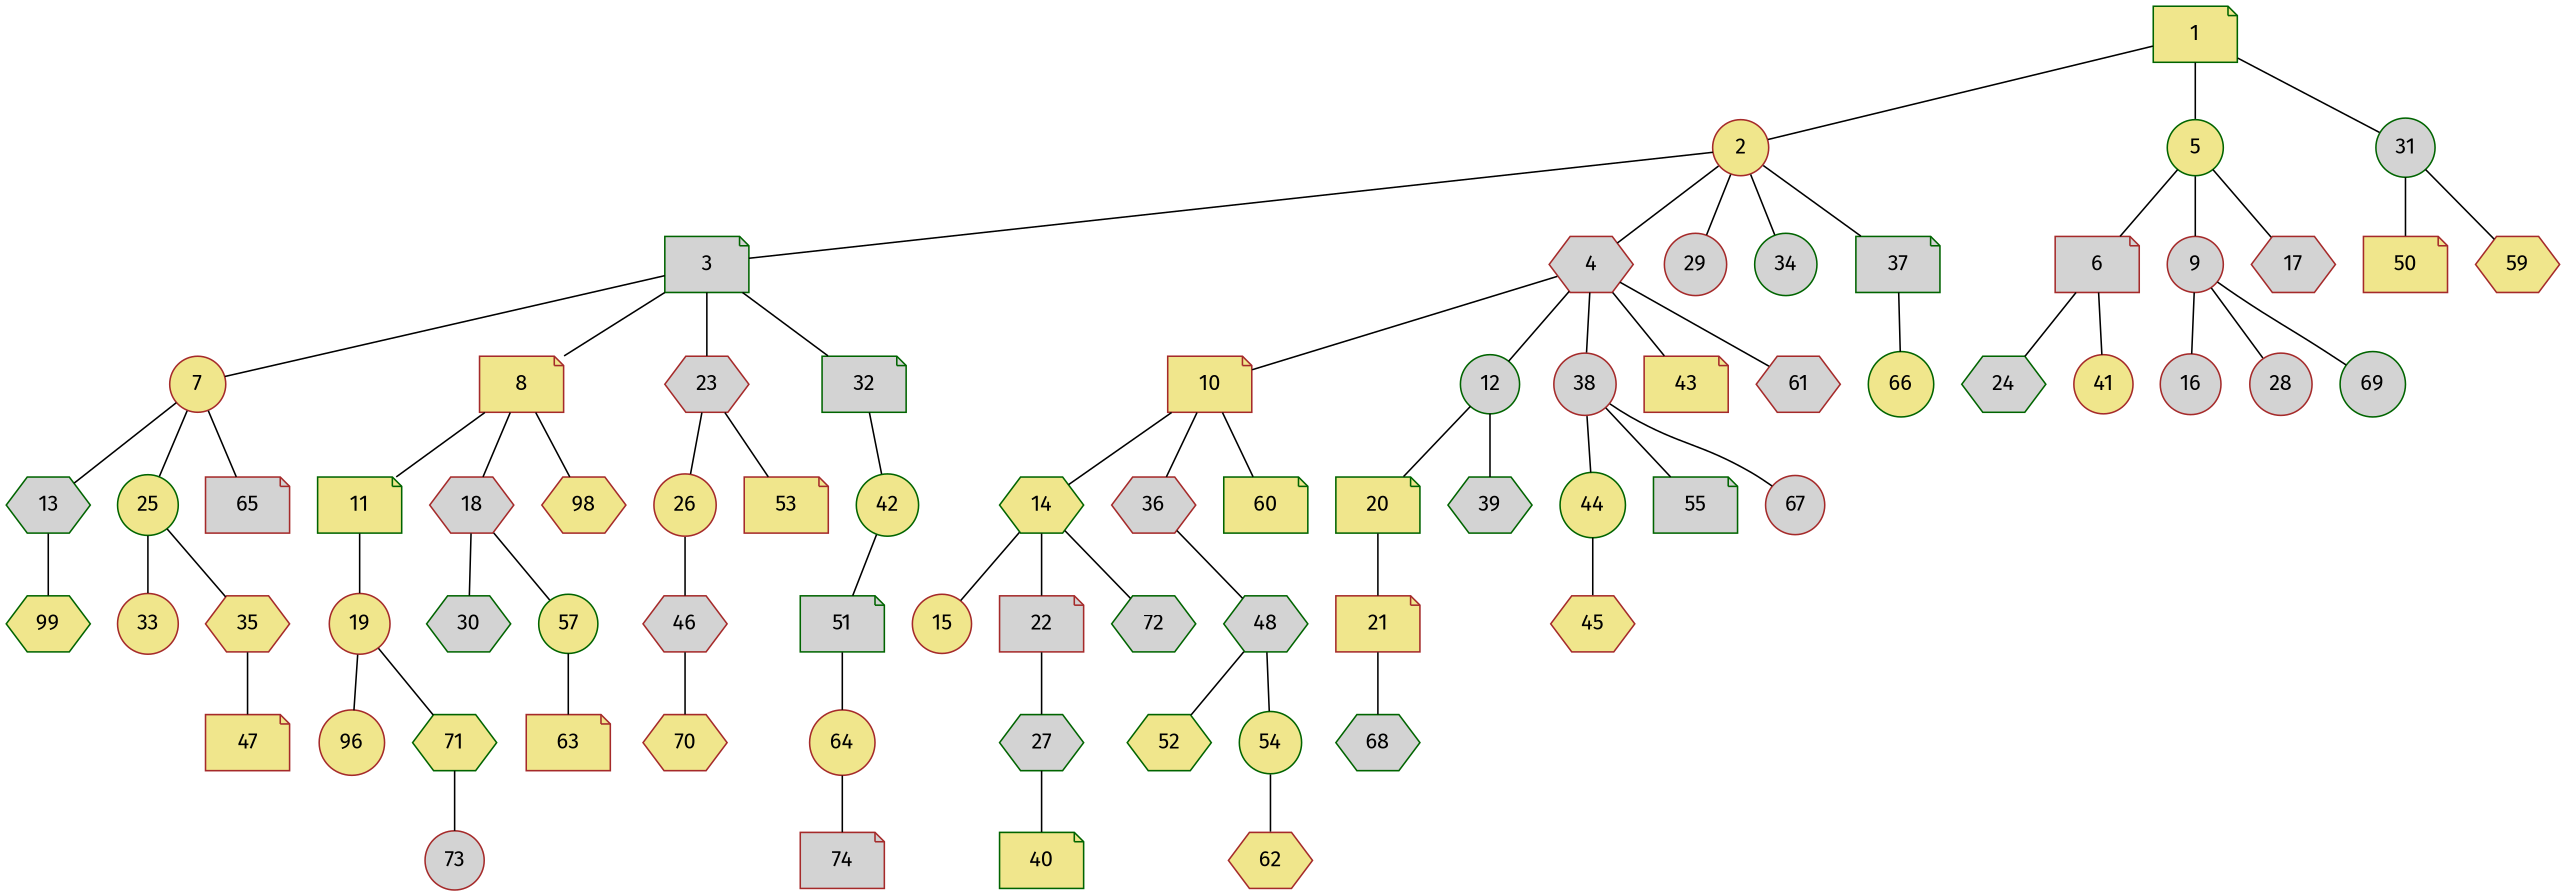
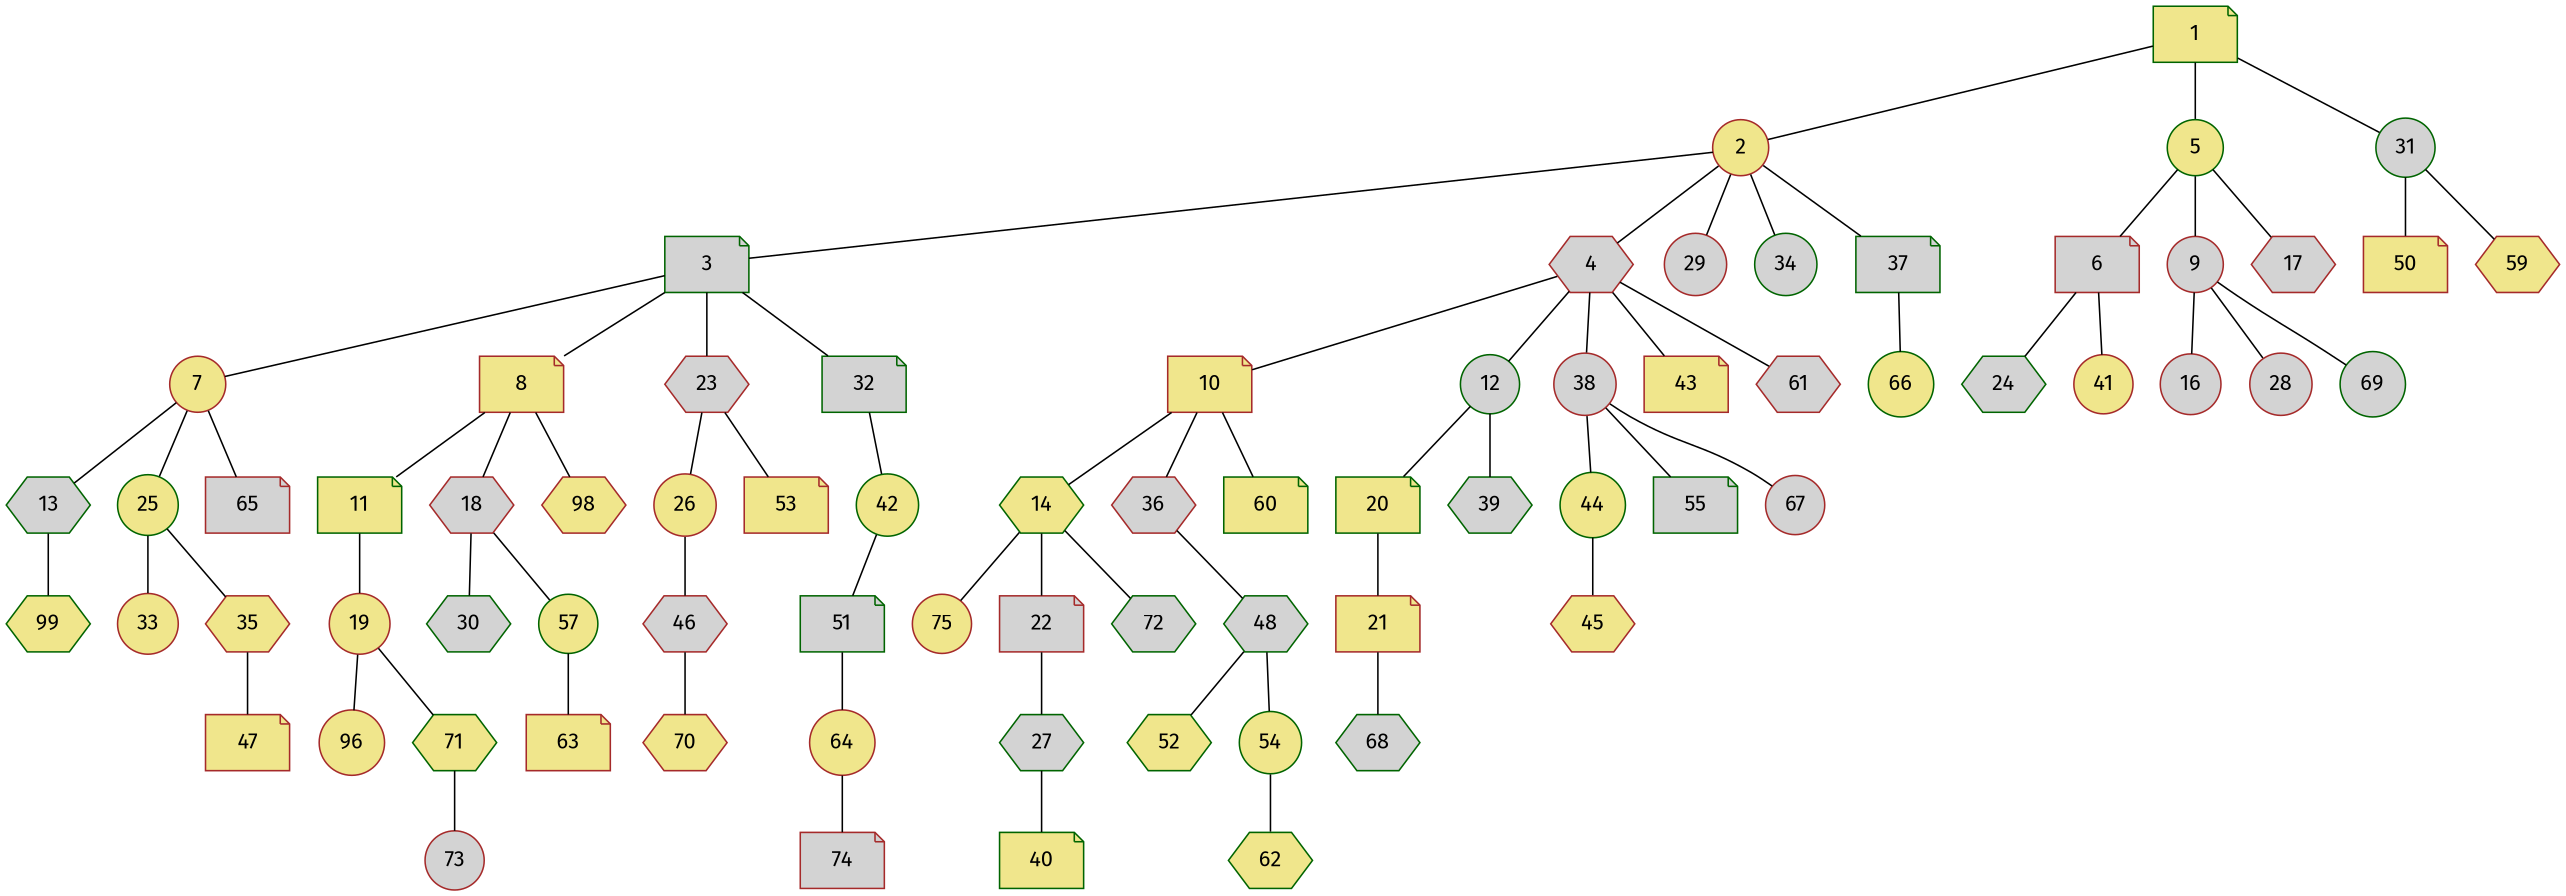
(942, 624) -> (942, 624)
(1270, 860) -> (1270, 860)
